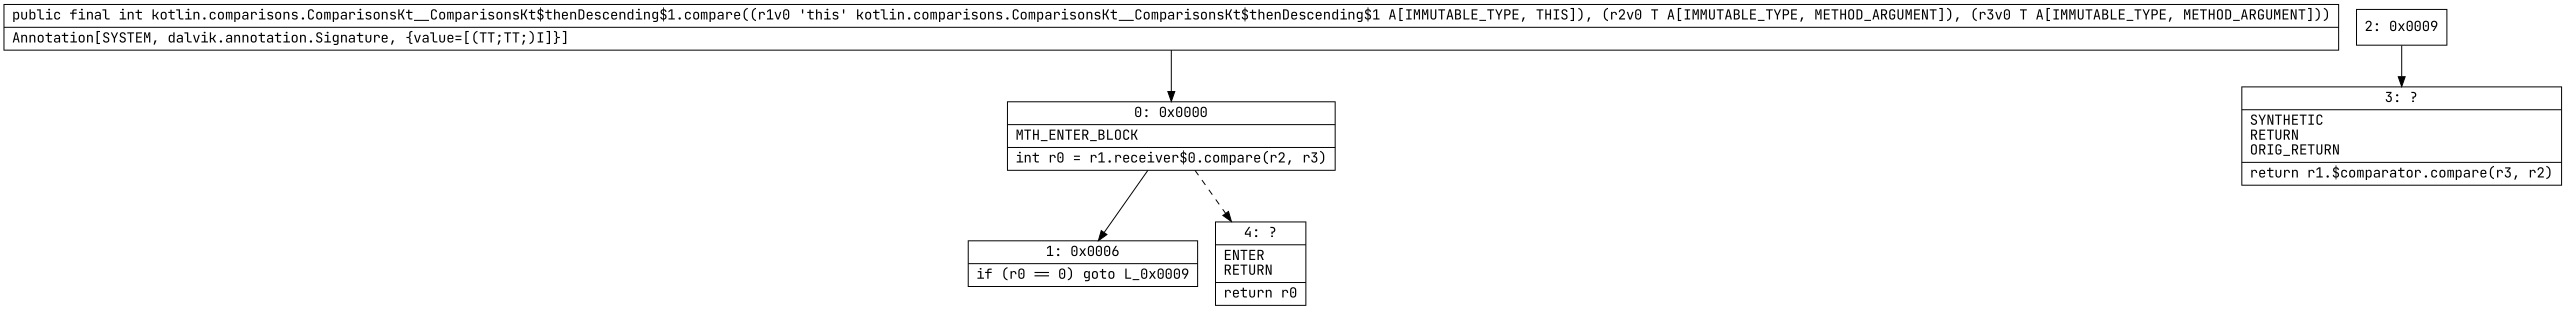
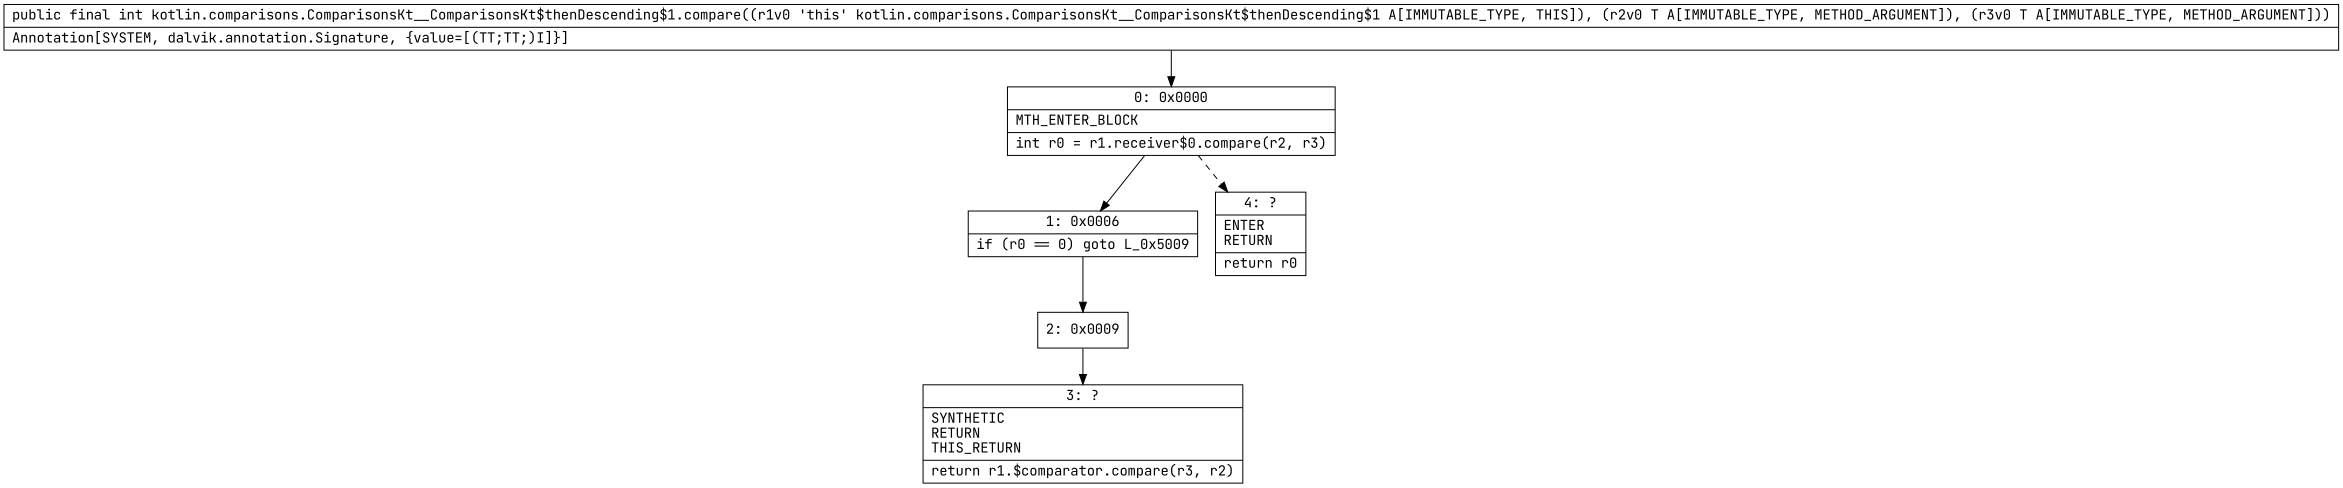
(2295, 150) -> (976, 448)
(1083, 275) -> (1083, 245)
none -> (1083, 279)
